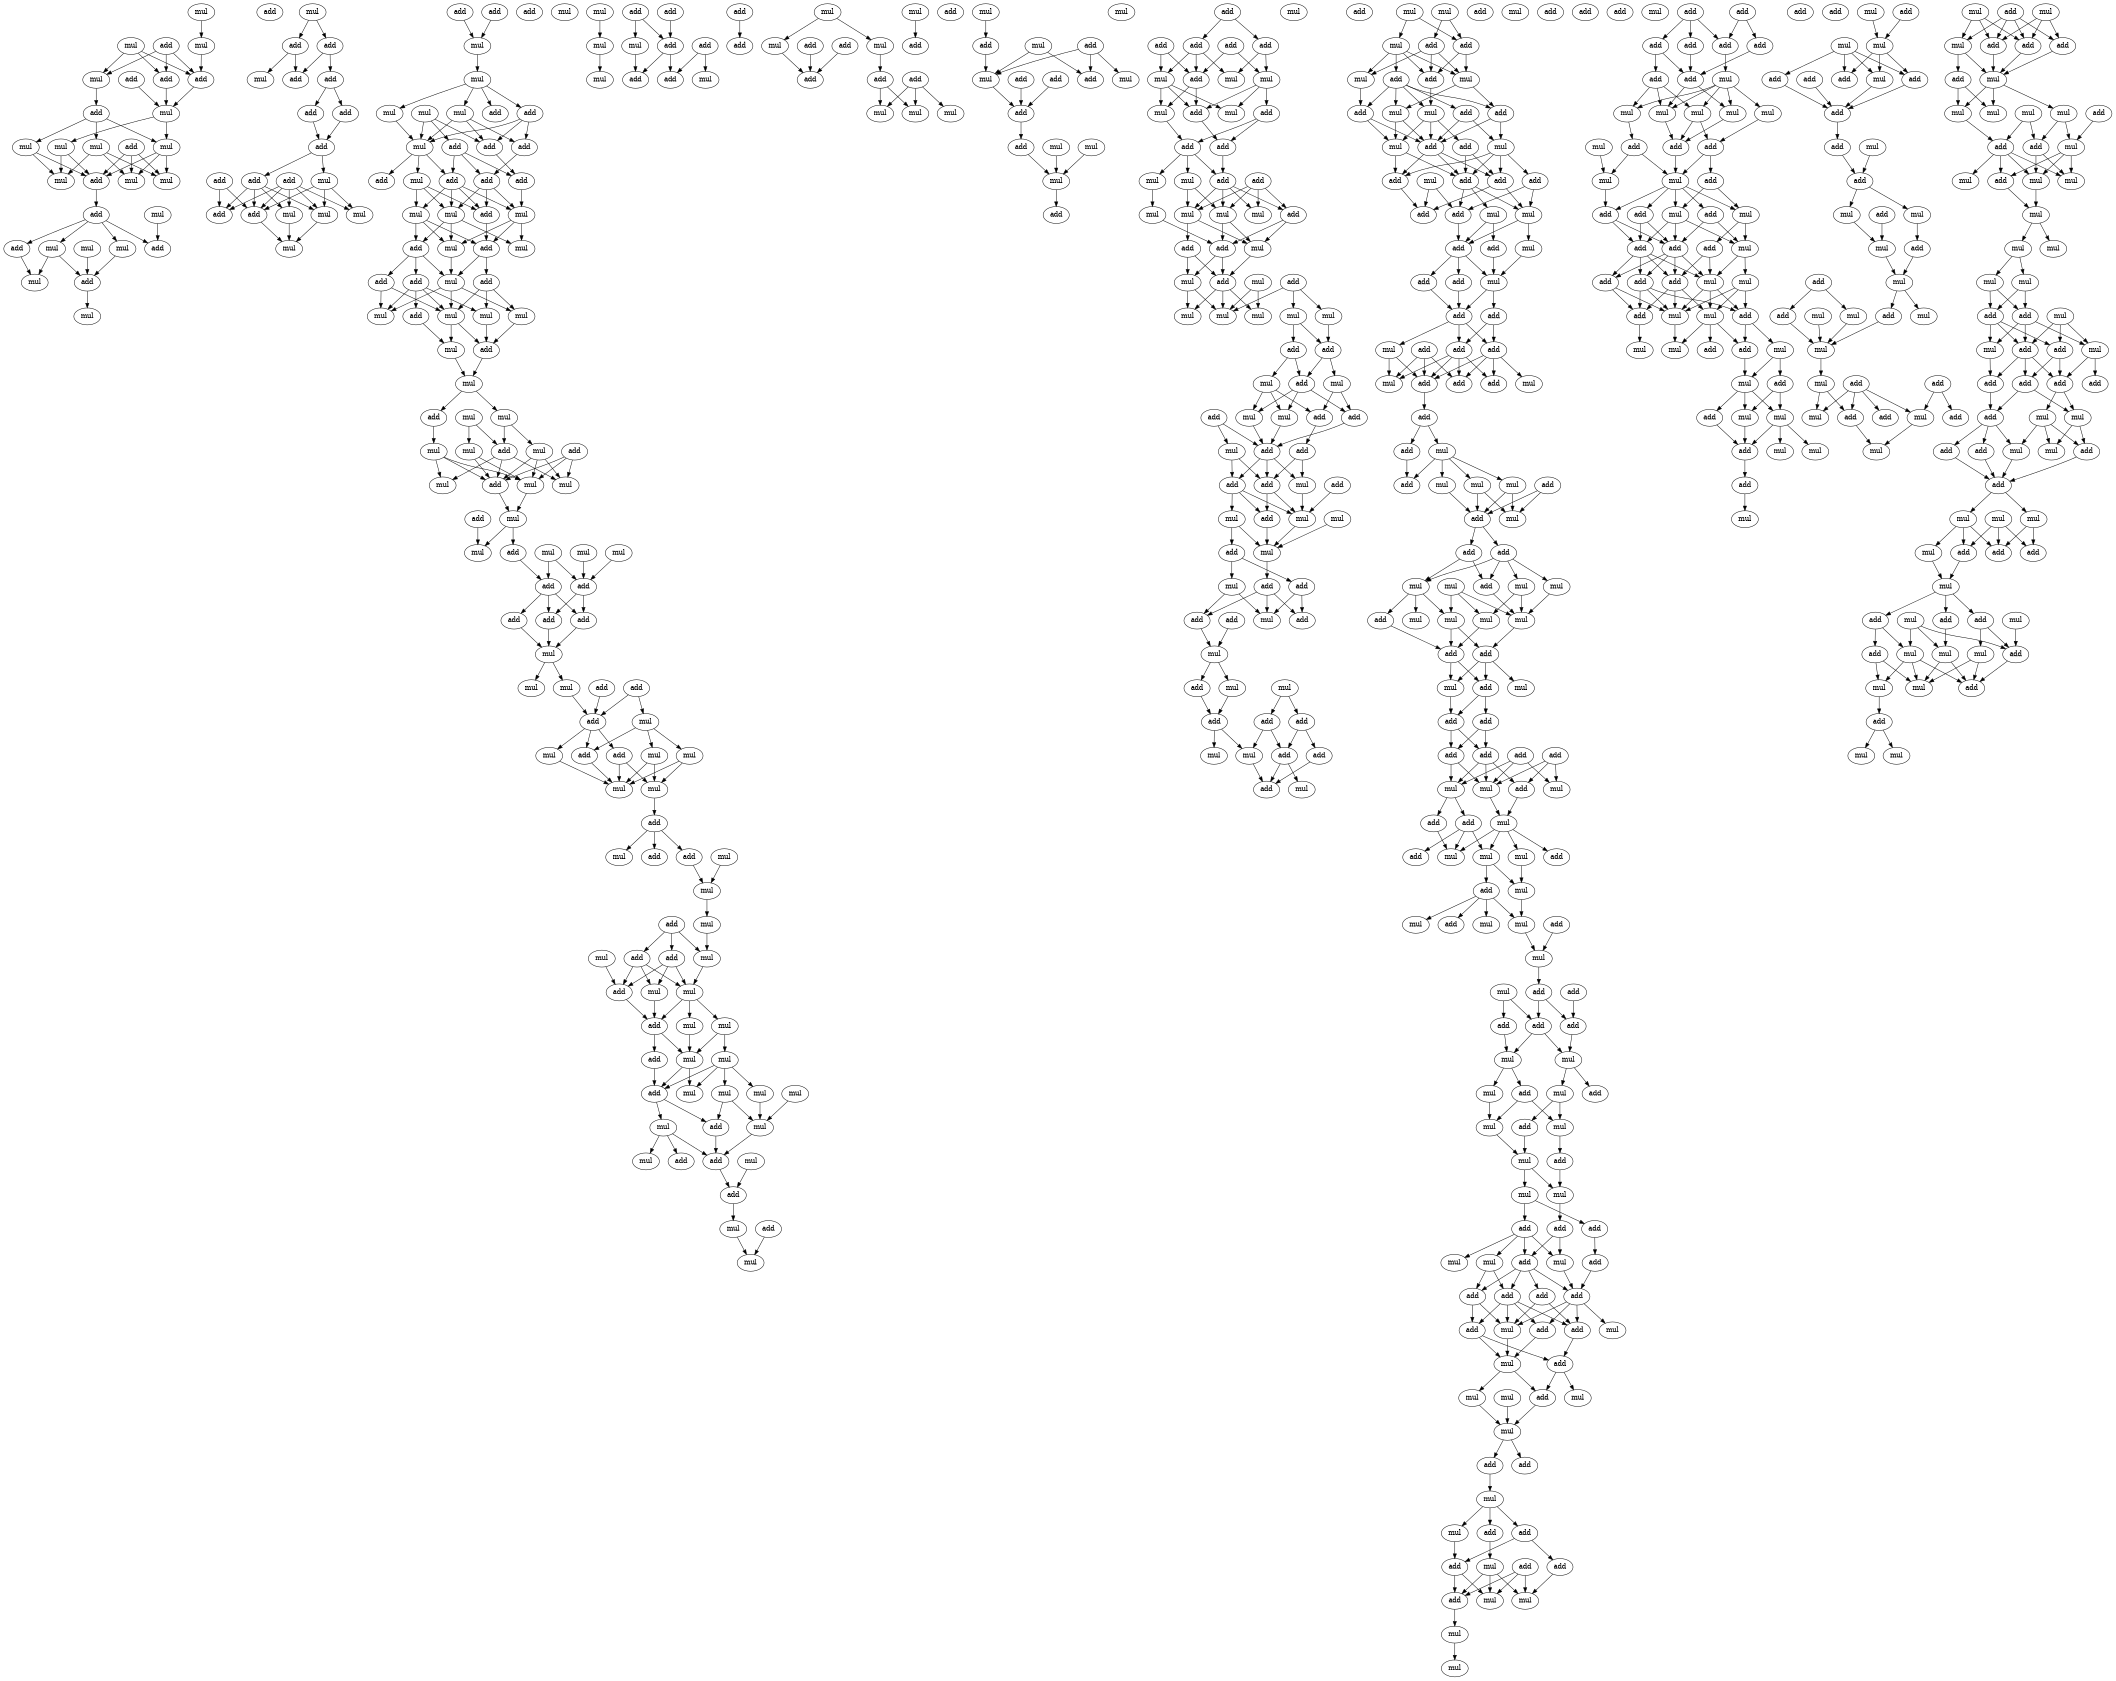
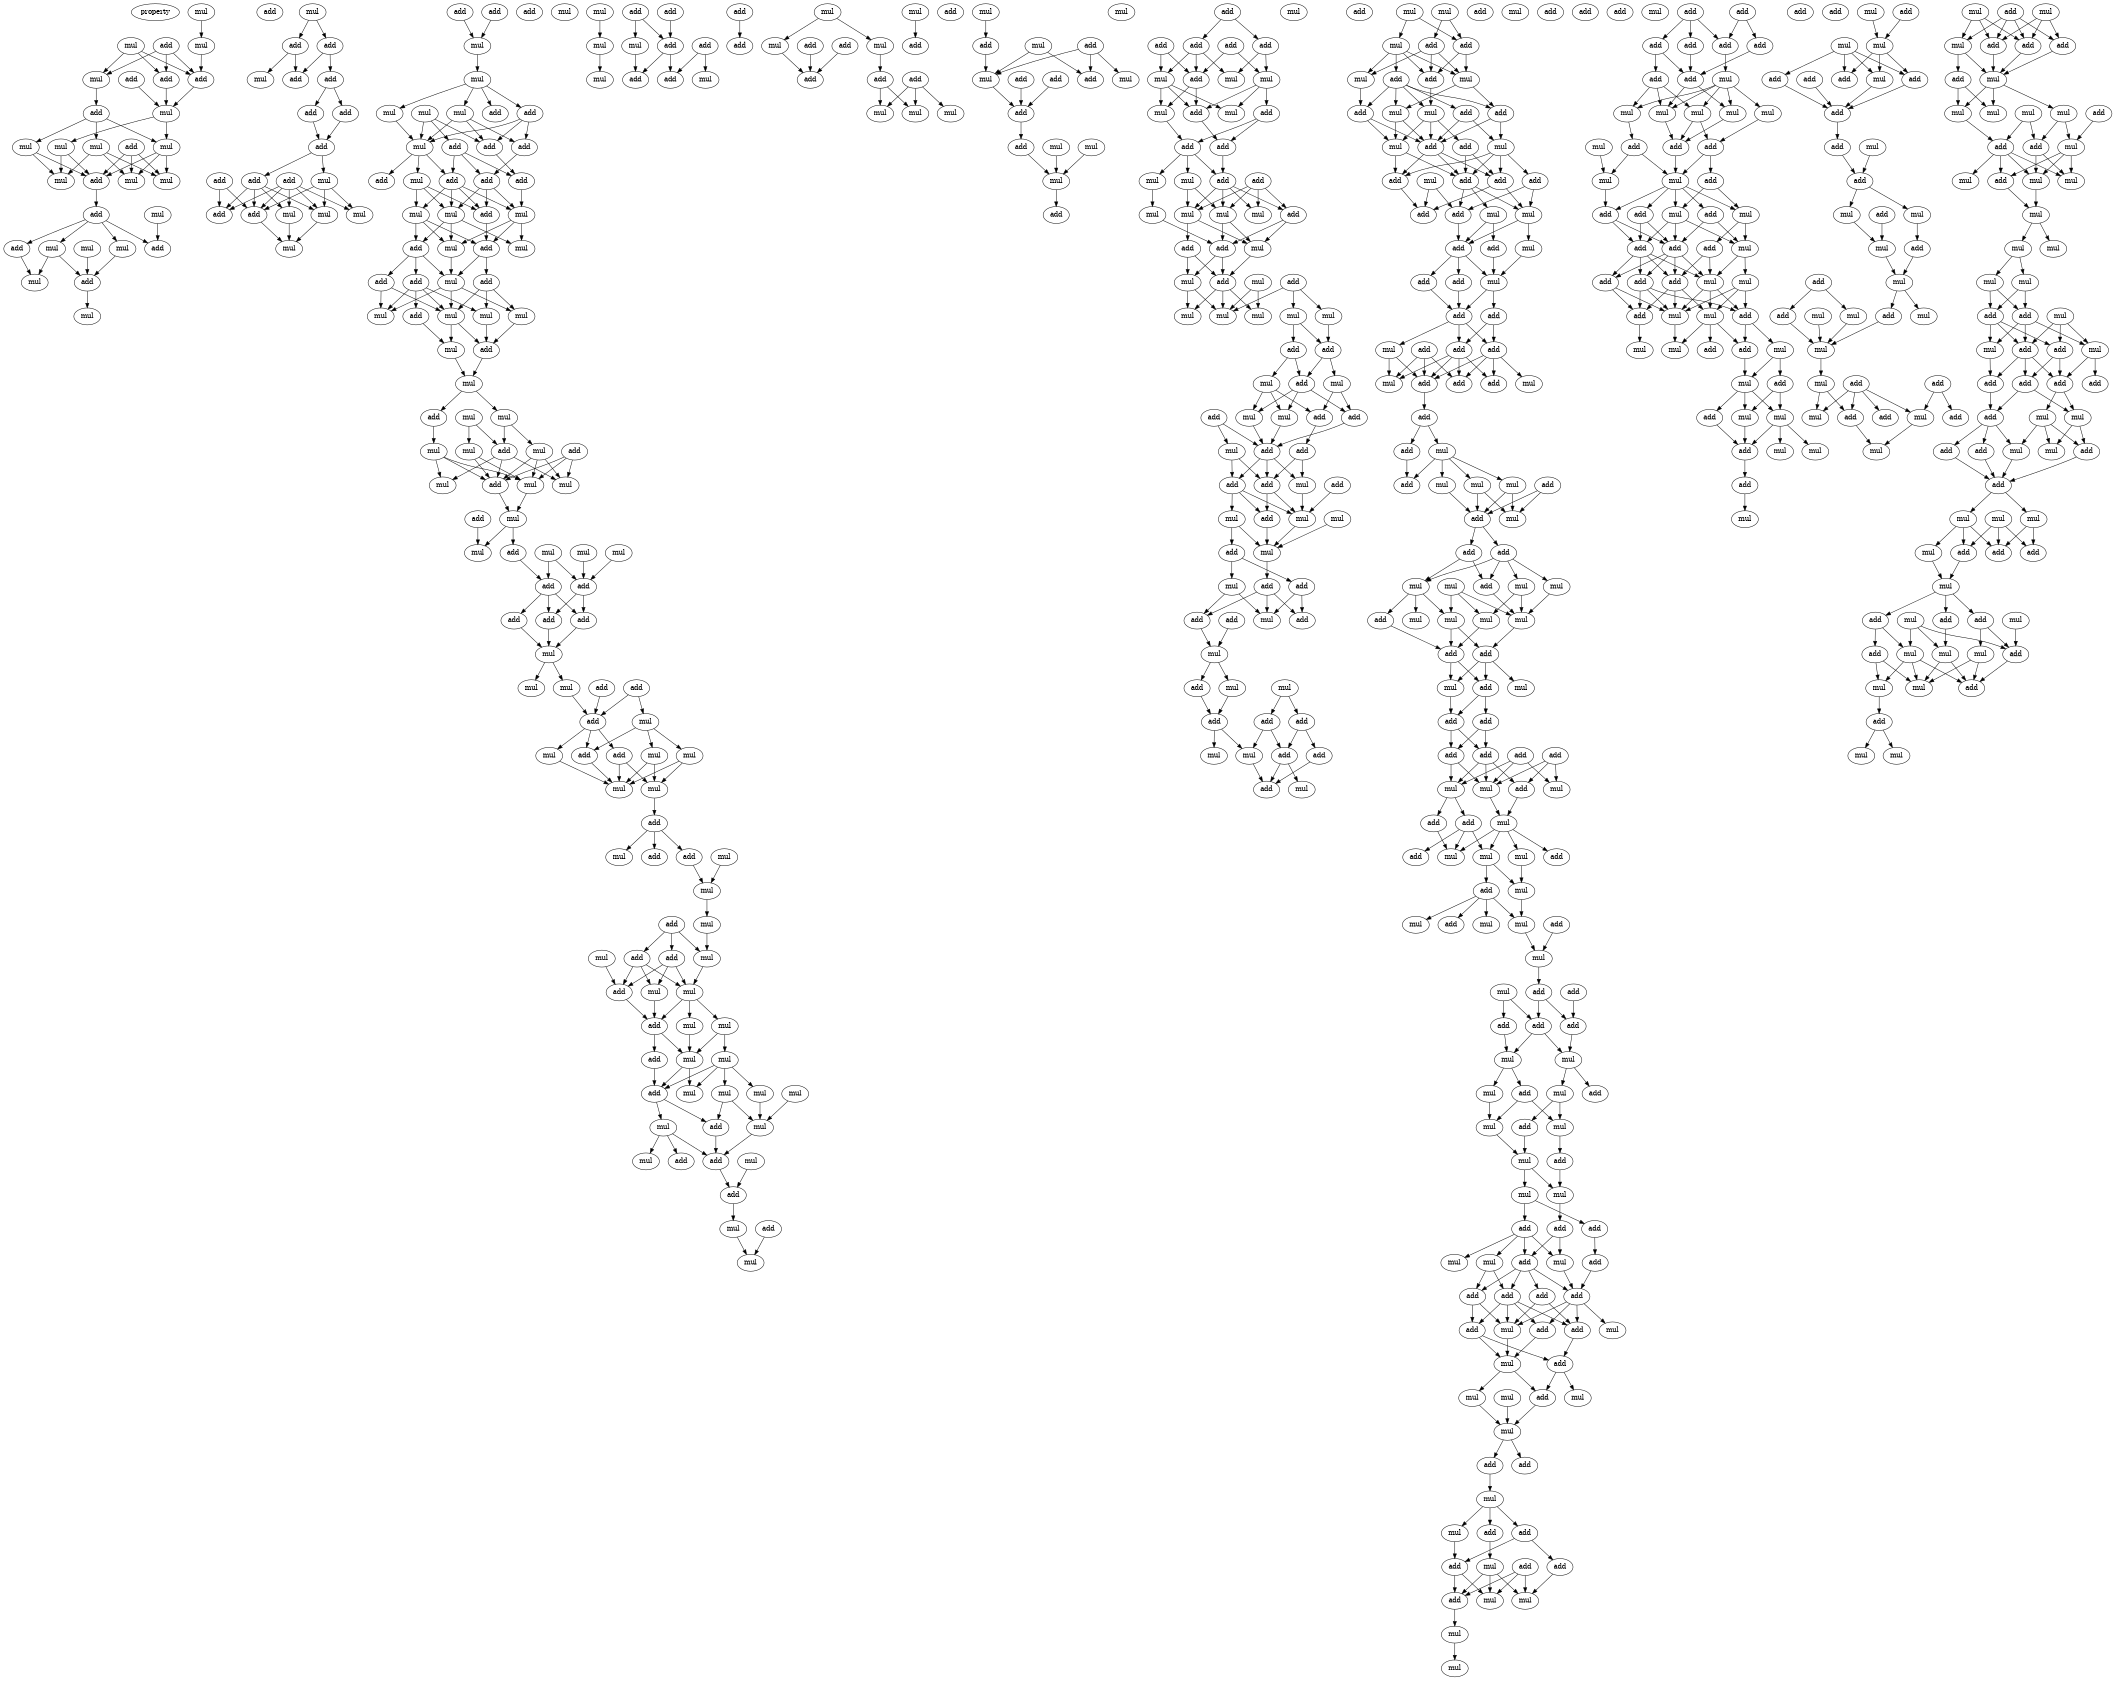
none -> (155, 12)
